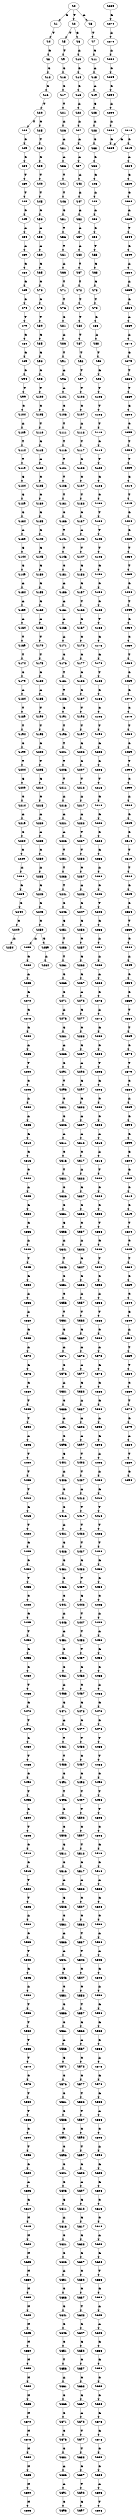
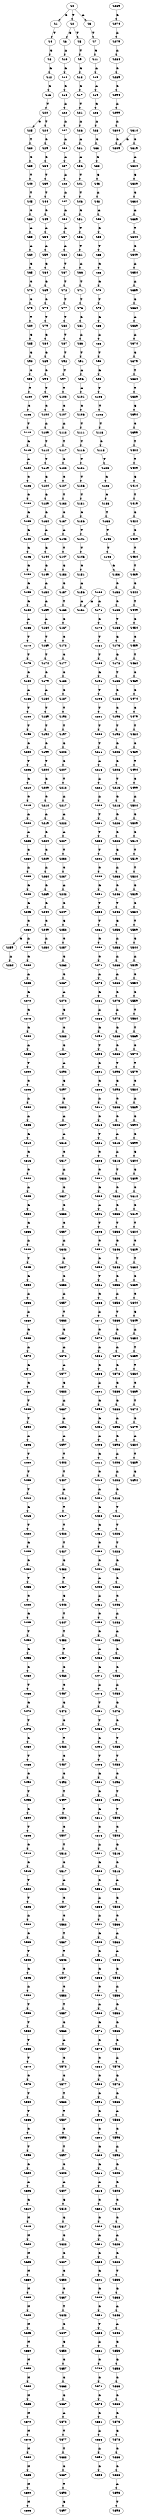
(63, 618) -> (90, 601)
(82, 832) -> (64, 832)
(63, 2404) -> (99, 2369)
